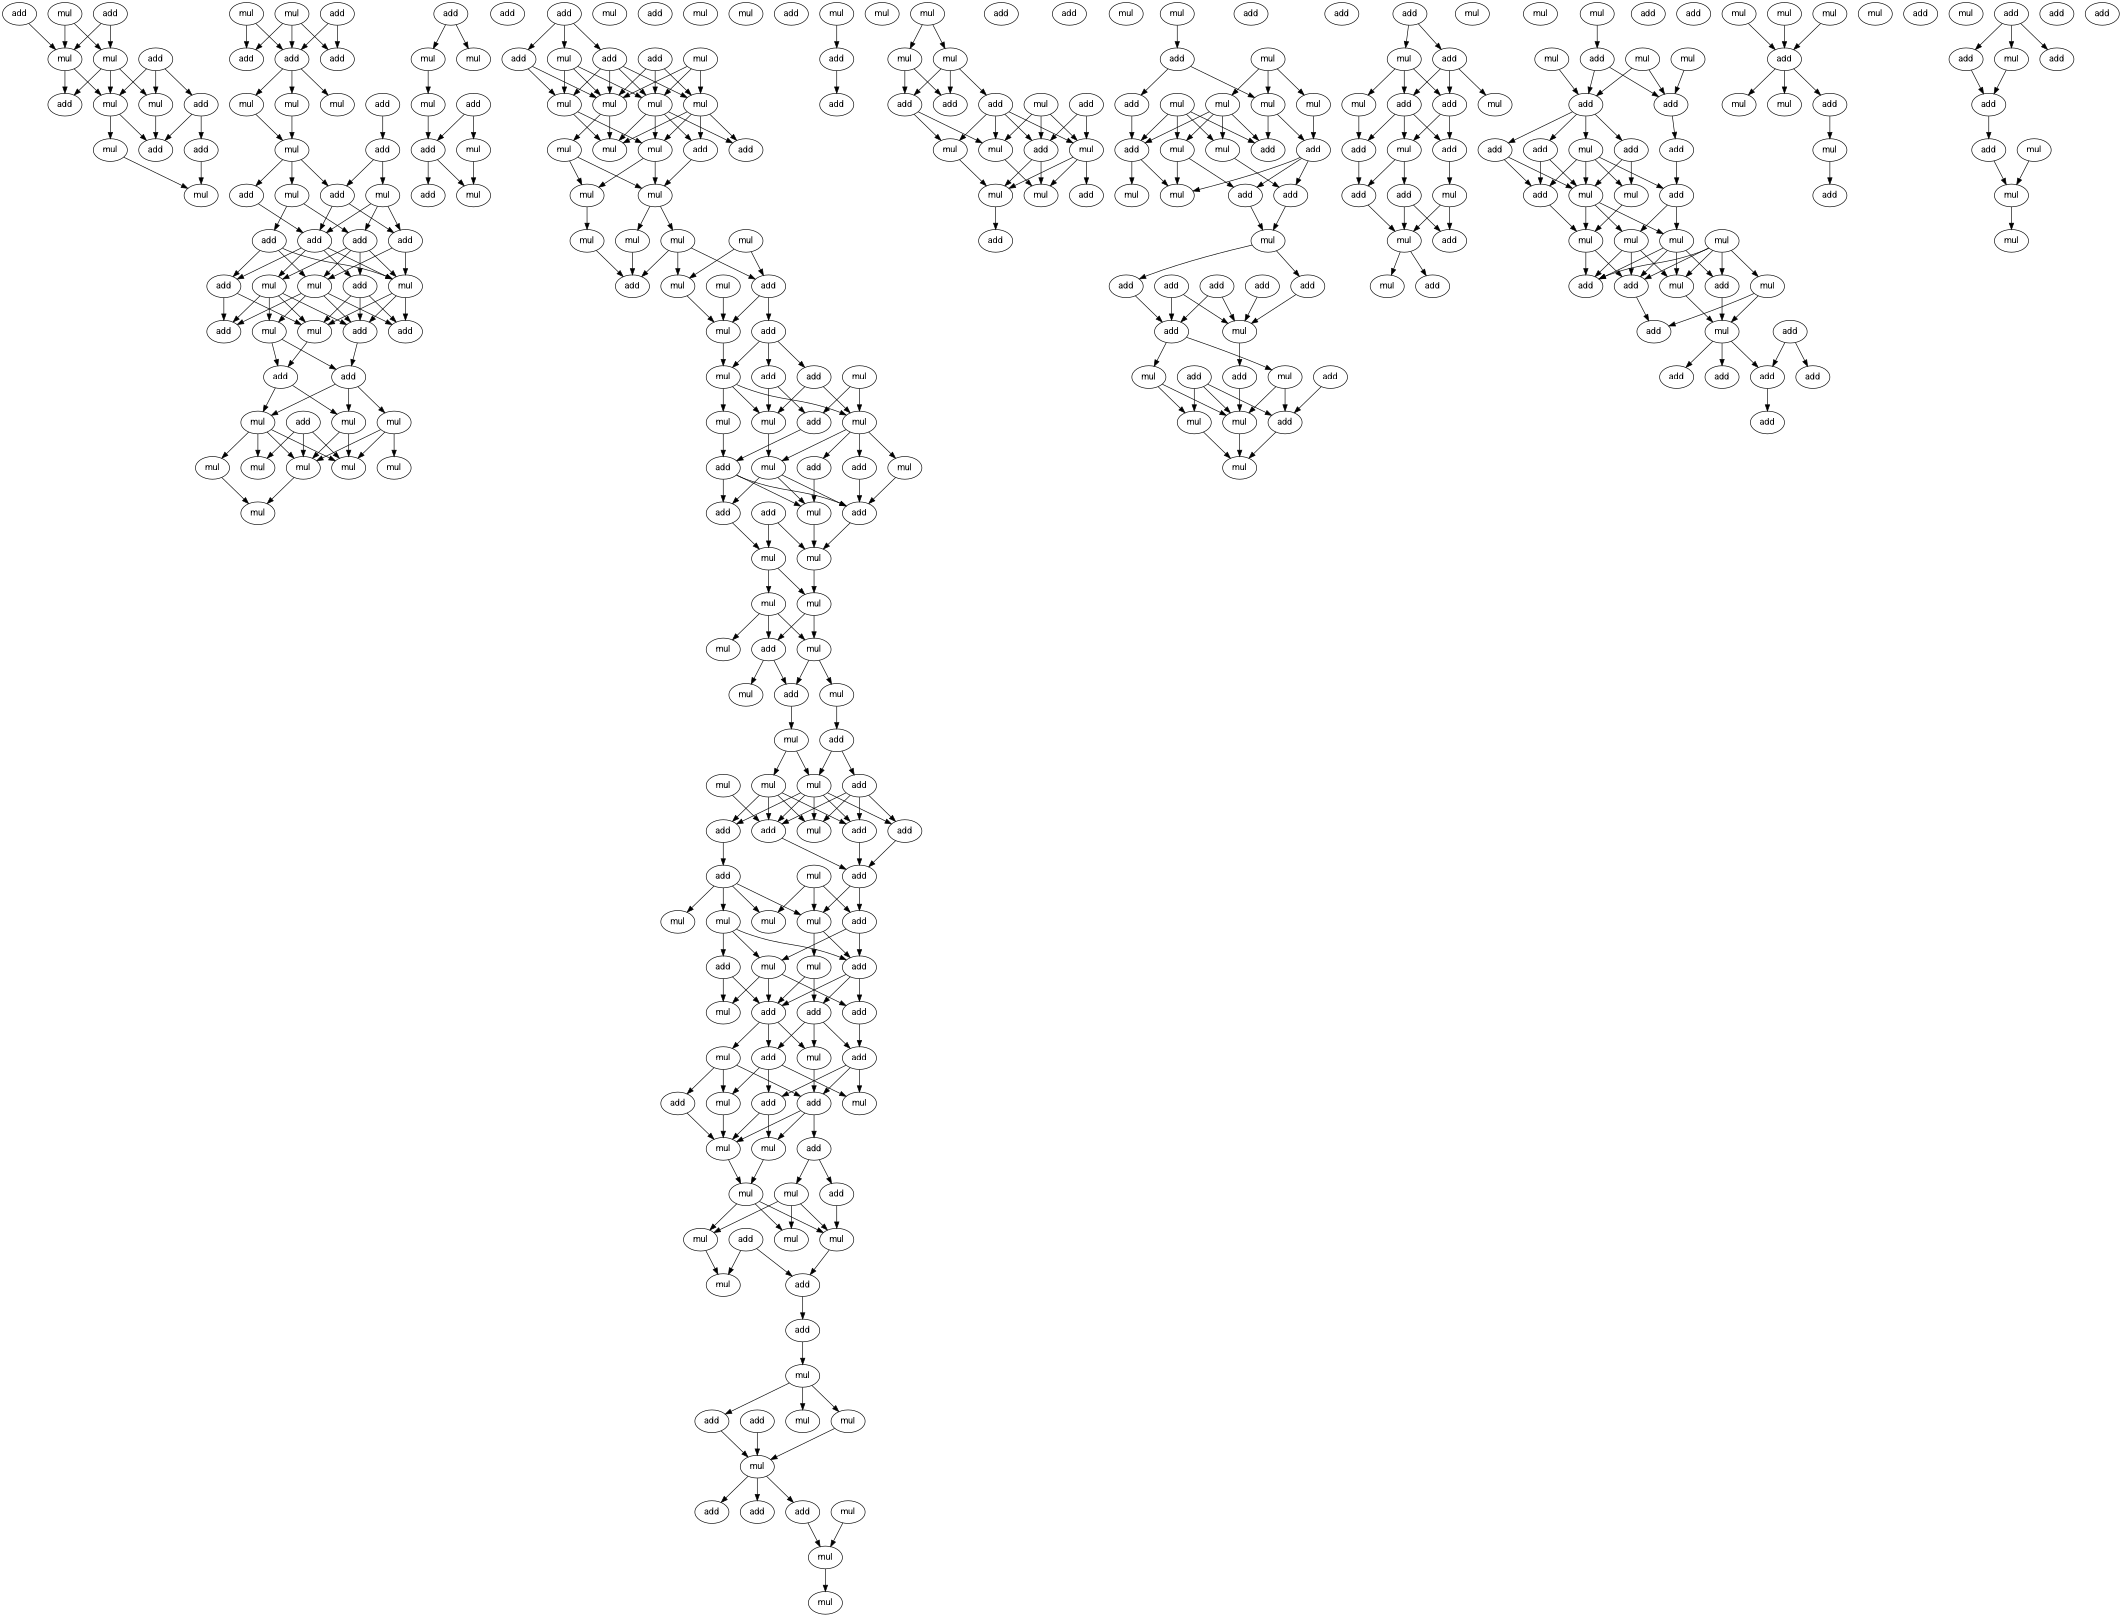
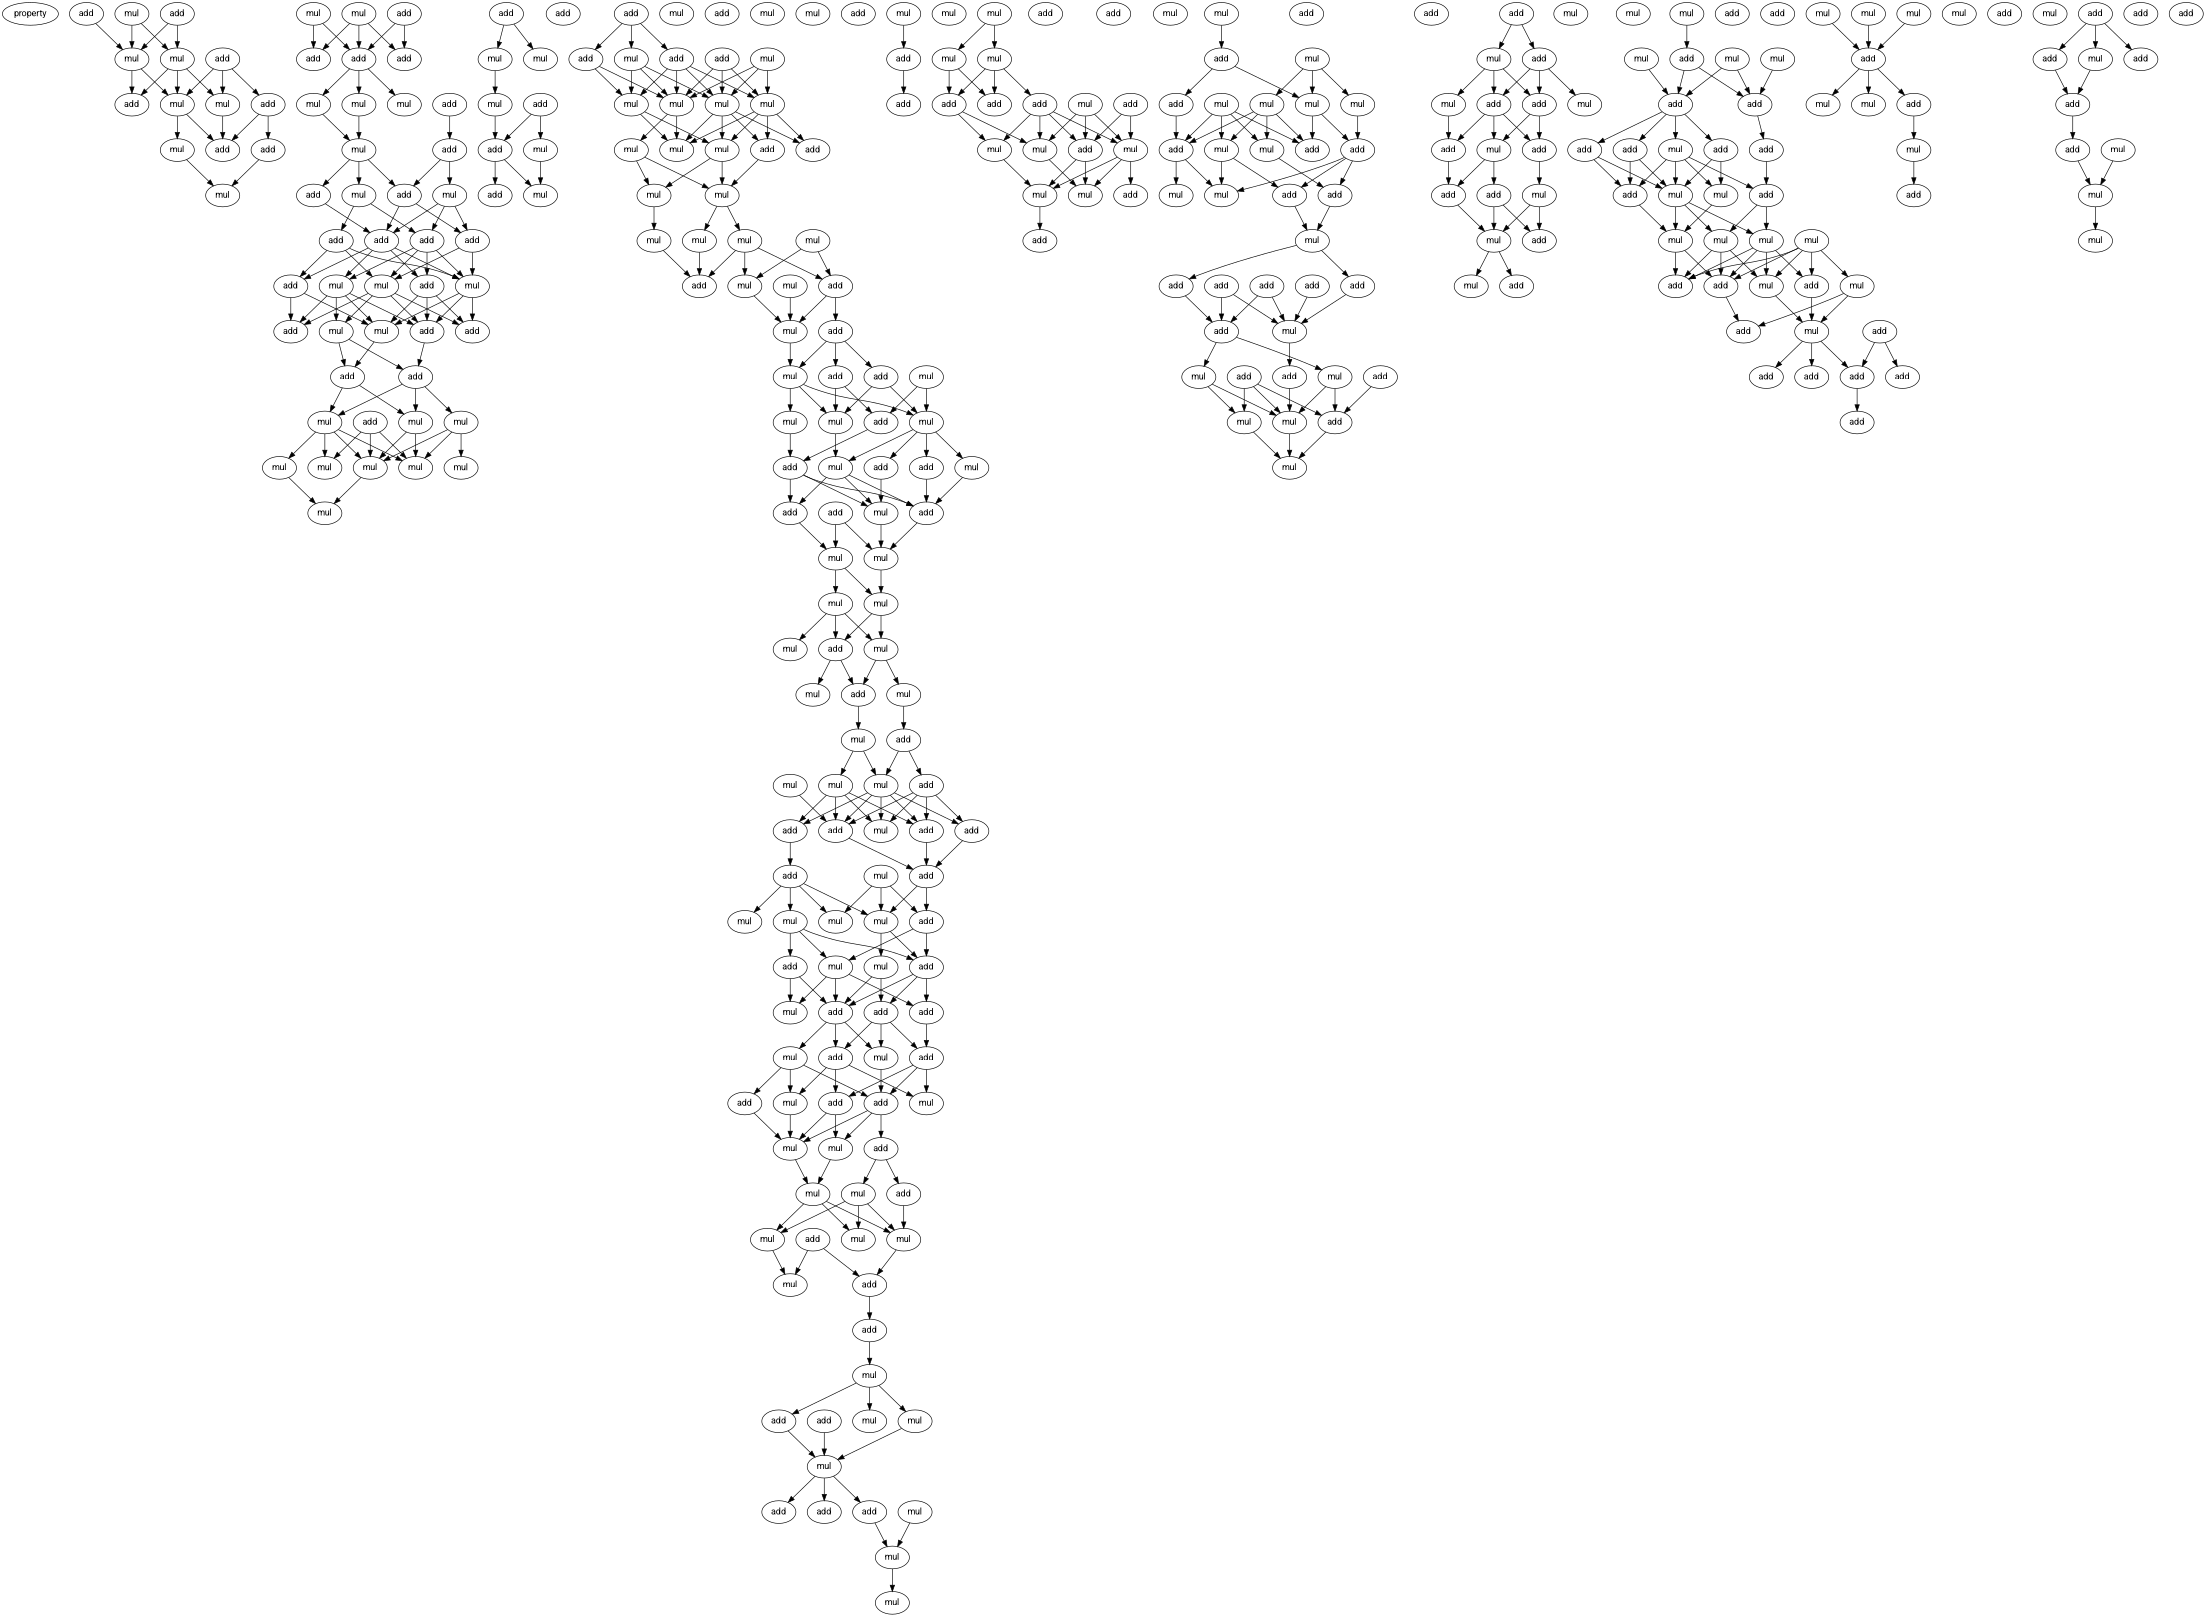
none -> (30, 14)
